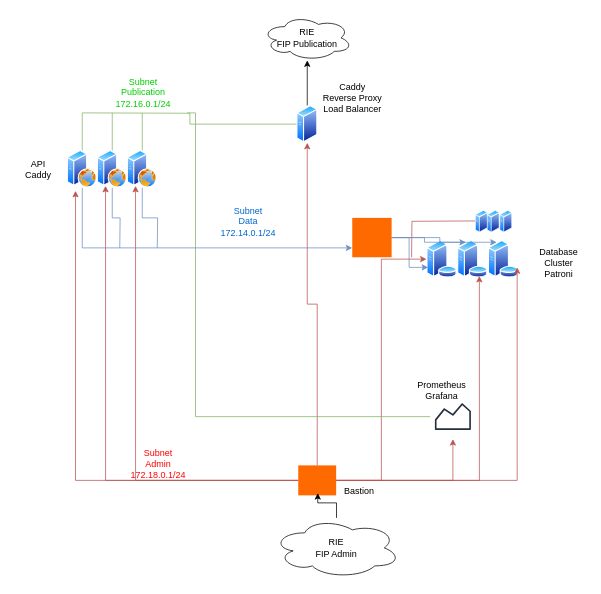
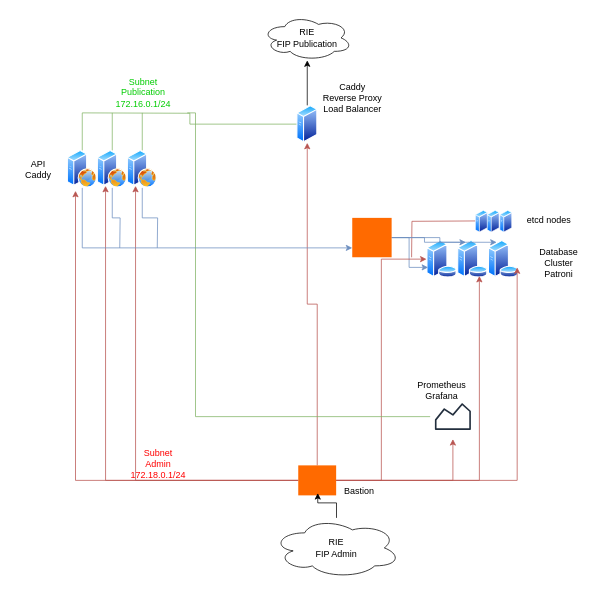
none -> (549, 220)
(248, 222) -> none
